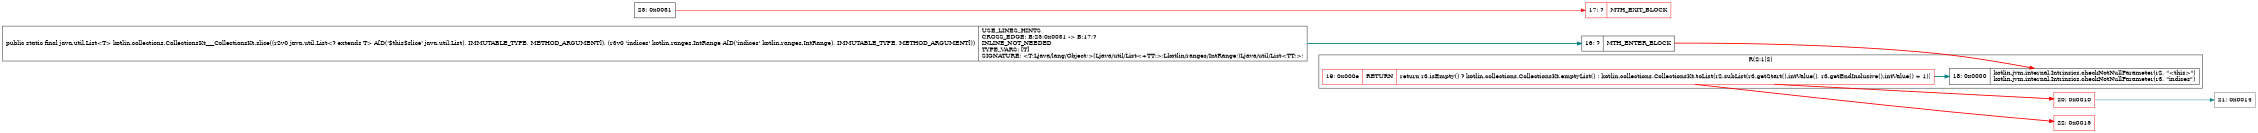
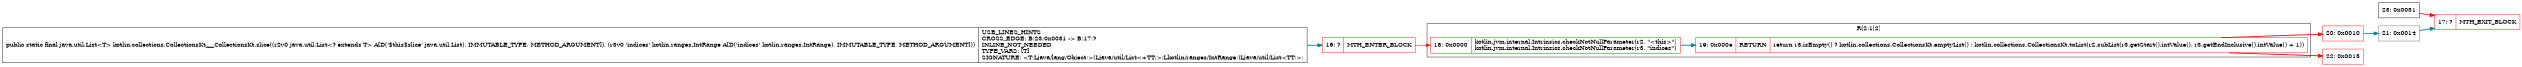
(1128, 10) -> (2425, 14)
none -> (2425, 30)
(1628, 44) -> (1369, 45)
(1853, 47) -> (1421, 45)
(2074, 76) -> (1555, 45)
(1940, 77) -> (1686, 45)
(2152, 100) -> (2369, 33)
